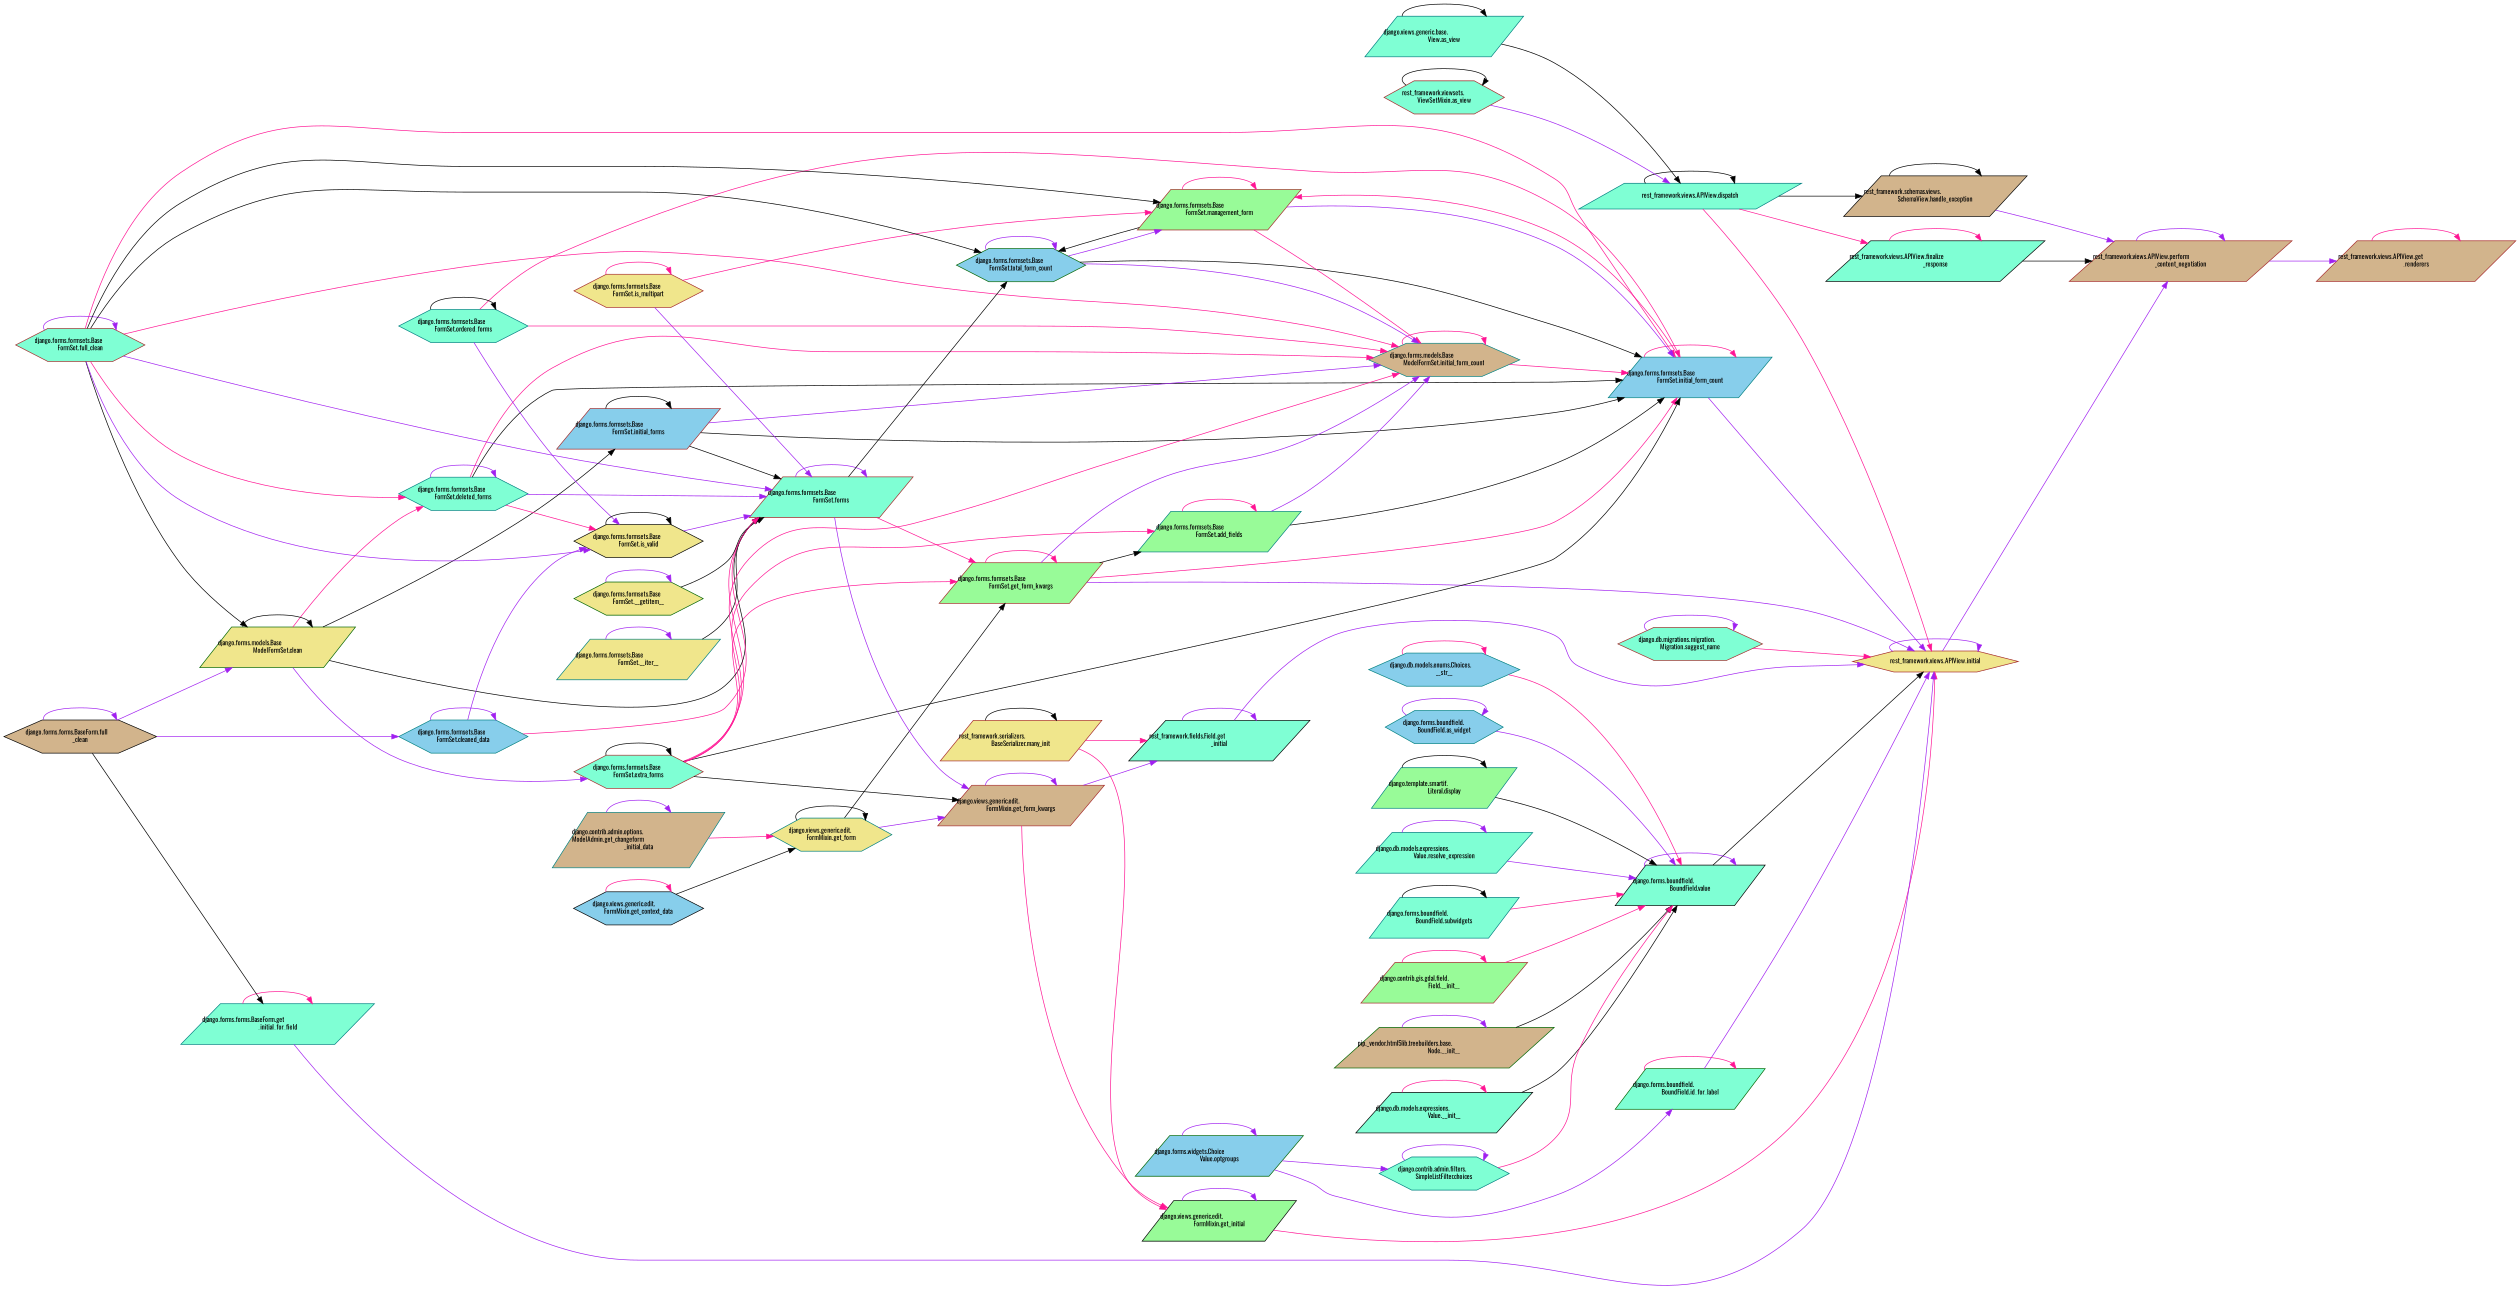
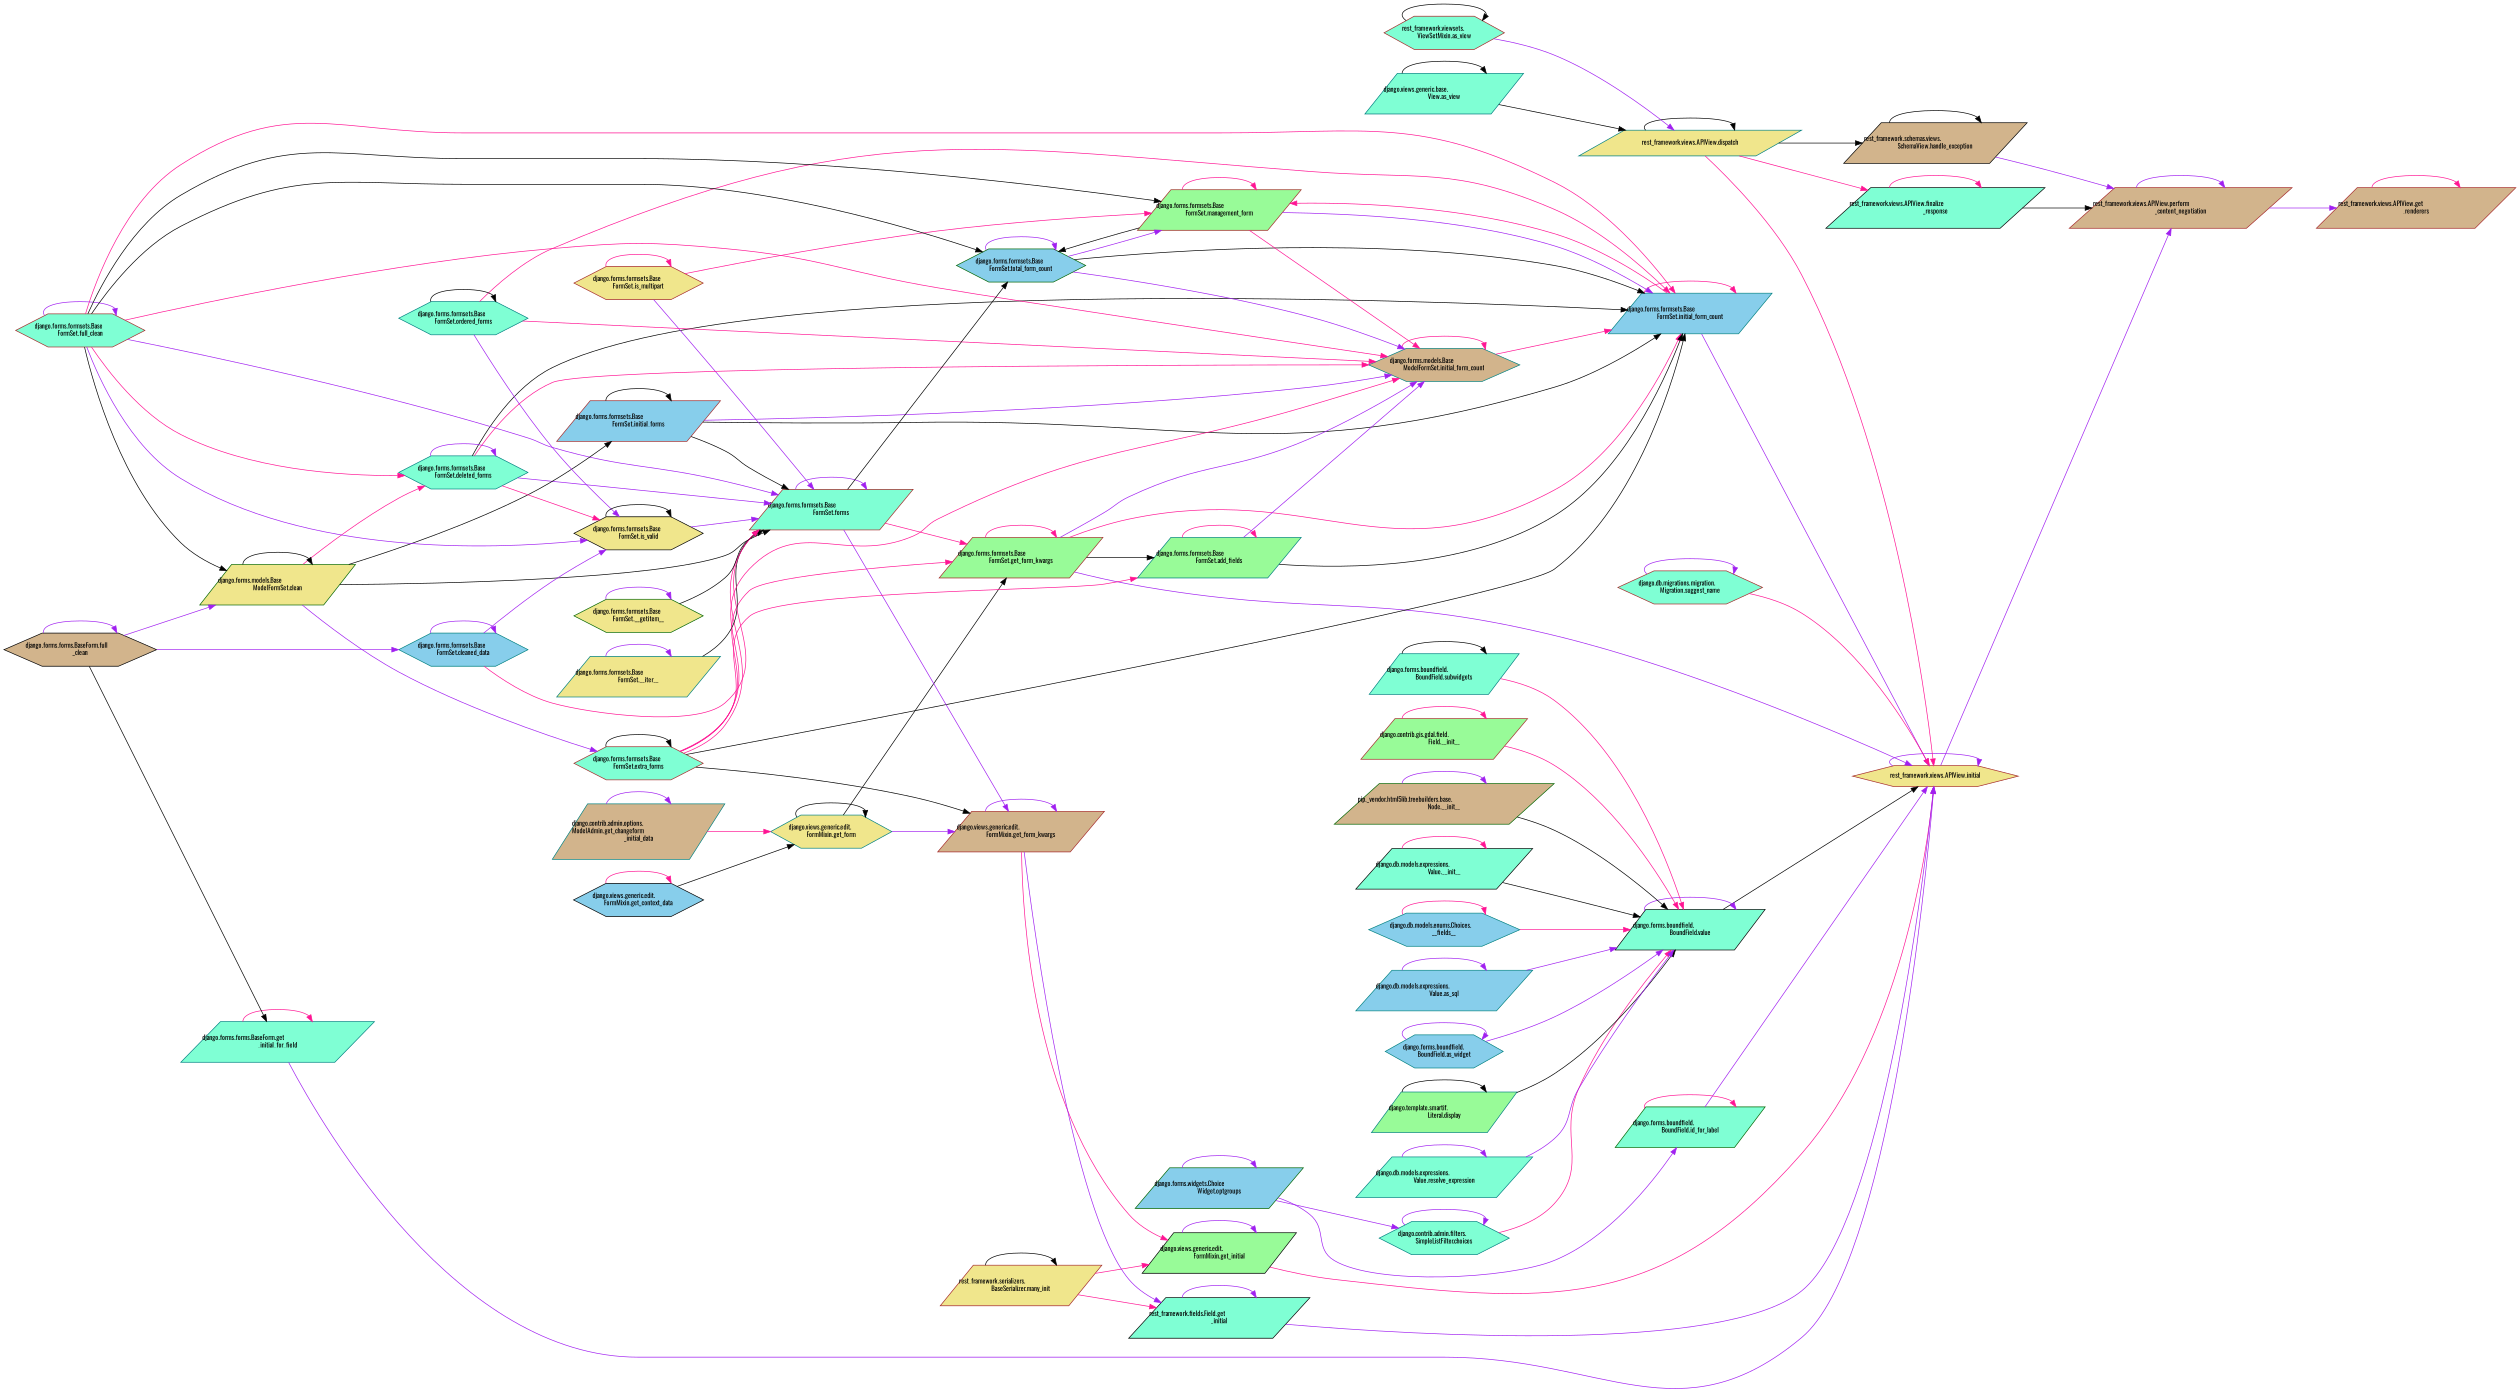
(1690, 196) -> (1690, 143)
(1444, 670) -> (1444, 930)
none -> (1444, 991)
(1219, 1156) -> (1219, 1188)
